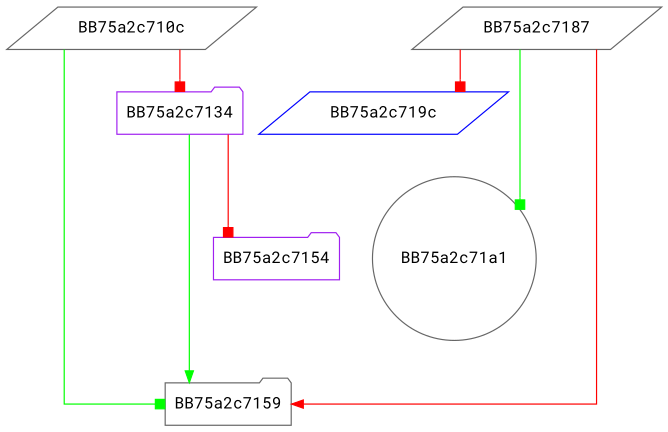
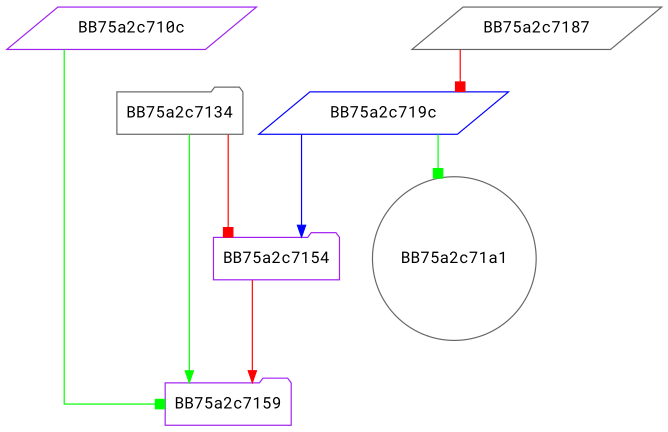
(132, 28) -> (132, 28)
(180, 65) -> none
(180, 113) -> (180, 113)
(520, 124) -> (438, 150)
none -> (302, 180)
(597, 373) -> (252, 325)
(228, 404) -> (228, 404)
